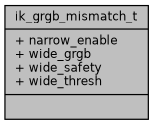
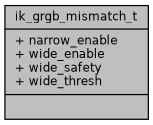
(53, 54) -> (60, 54)
